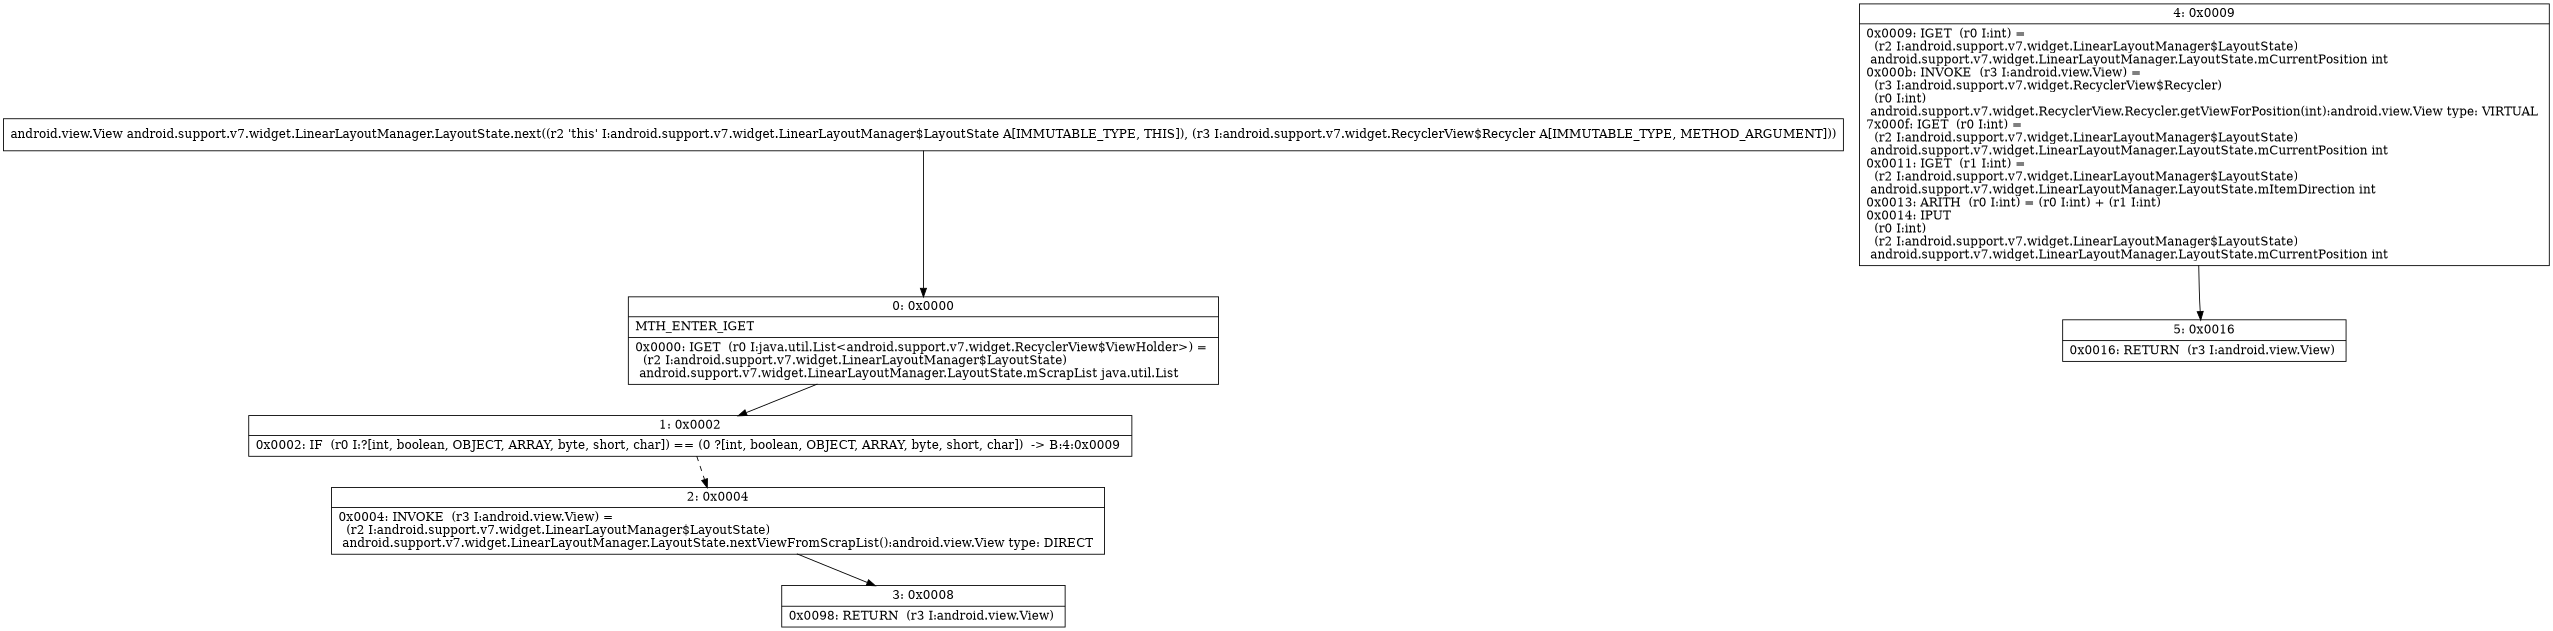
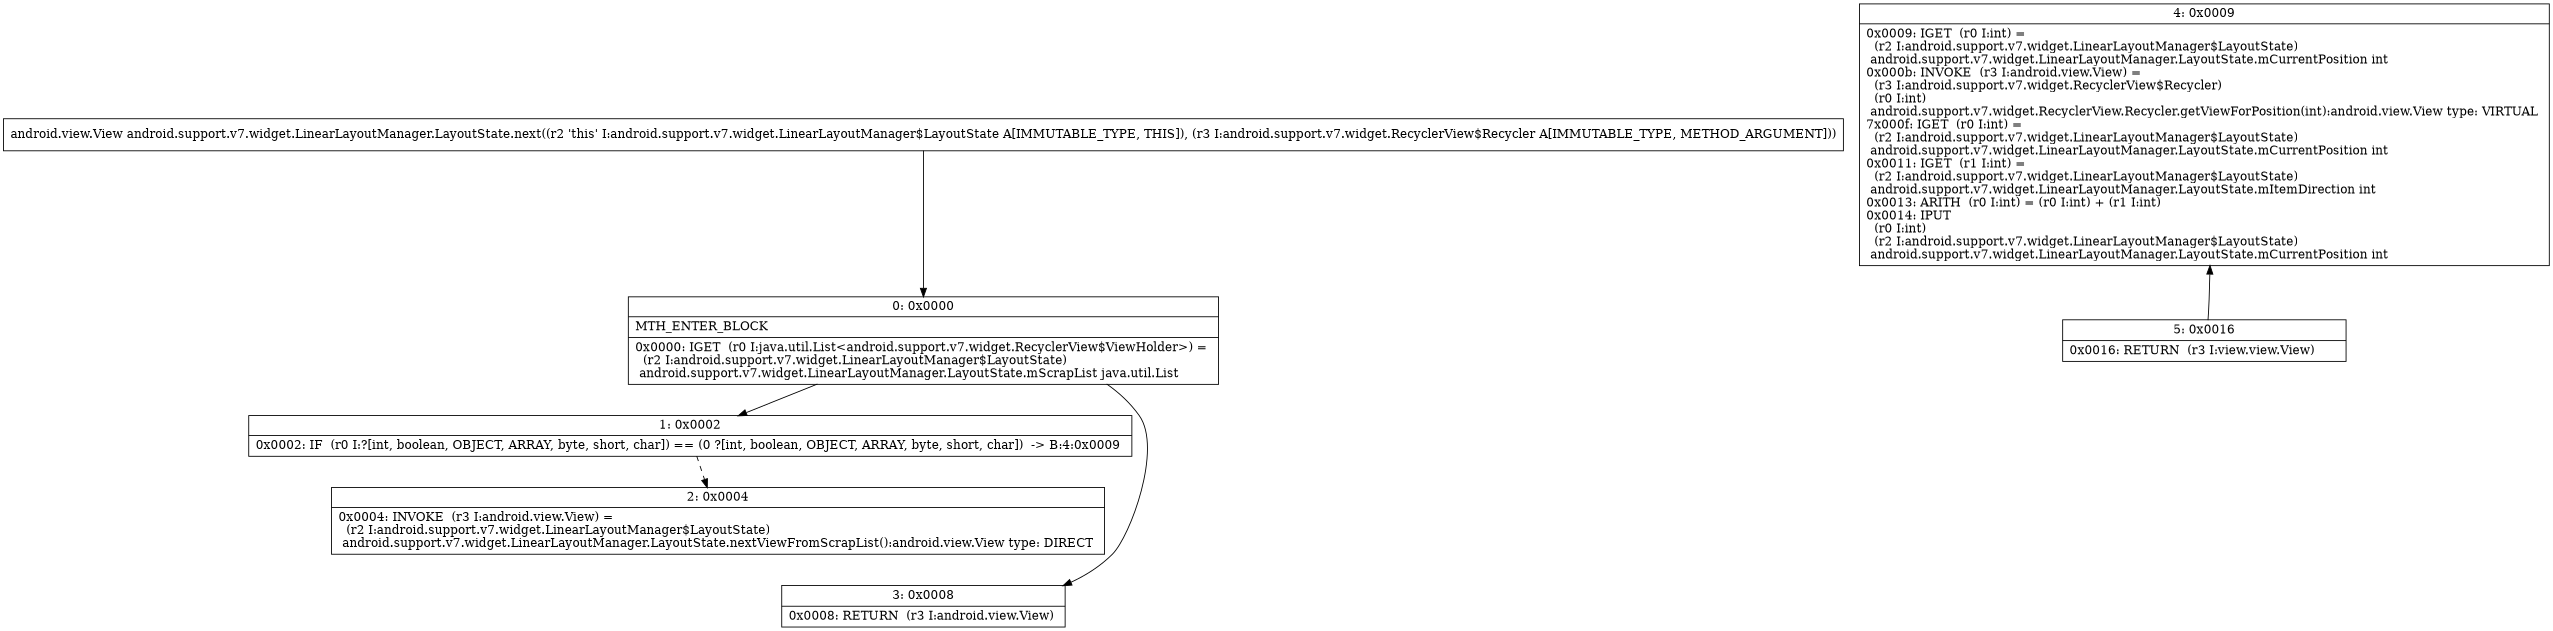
(2199, 288) -> (2209, 297)
(695, 327) -> (702, 327)
(2204, 351) -> (2194, 351)
(832, 568) -> (1142, 490)
(923, 616) -> (923, 616)
